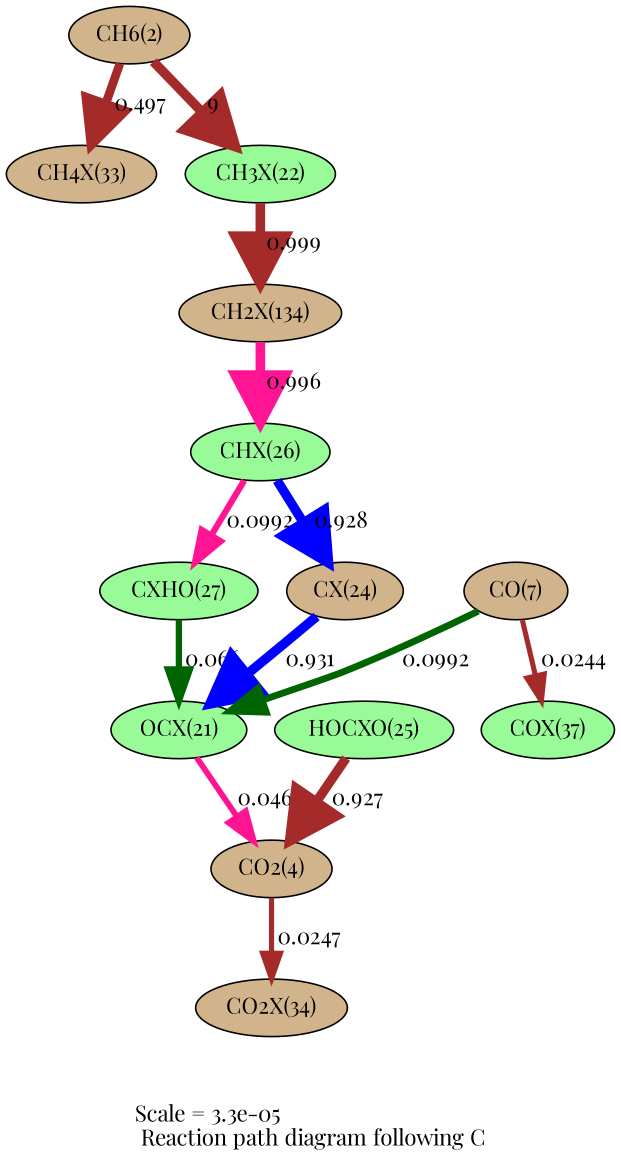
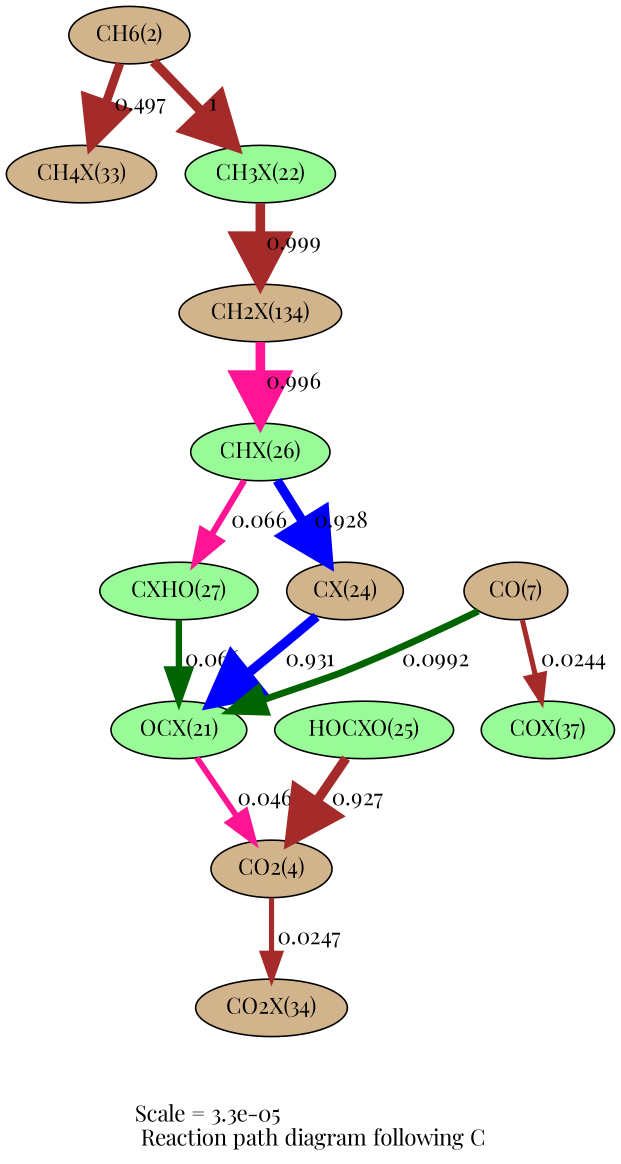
(211, 105) -> (211, 105)
(257, 521) -> (257, 521)
